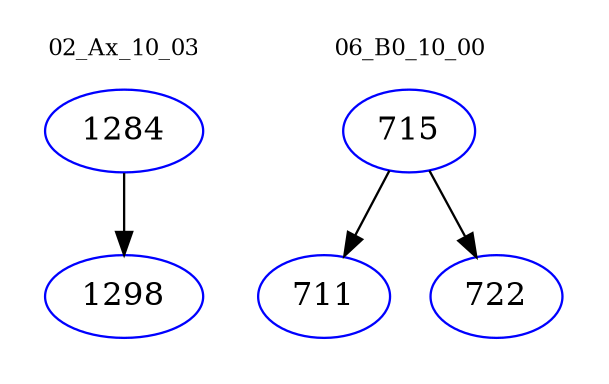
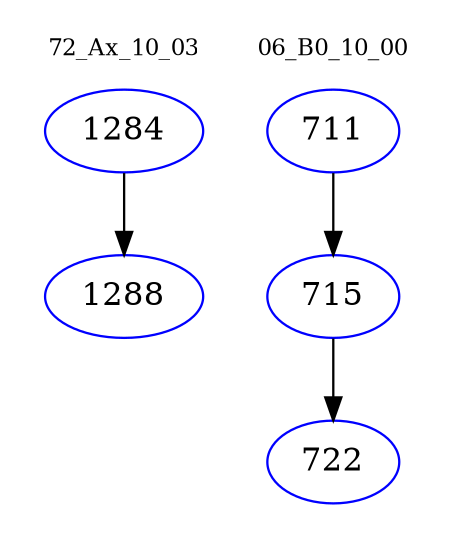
(124, 49) -> (124, 49)
(372, 203) -> (333, 202)
(124, 297) -> (124, 297)
